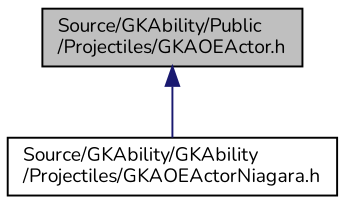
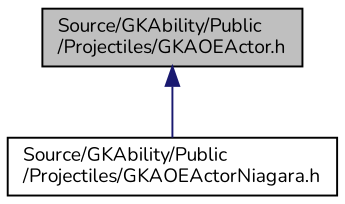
(172, 167) -> (172, 167)
